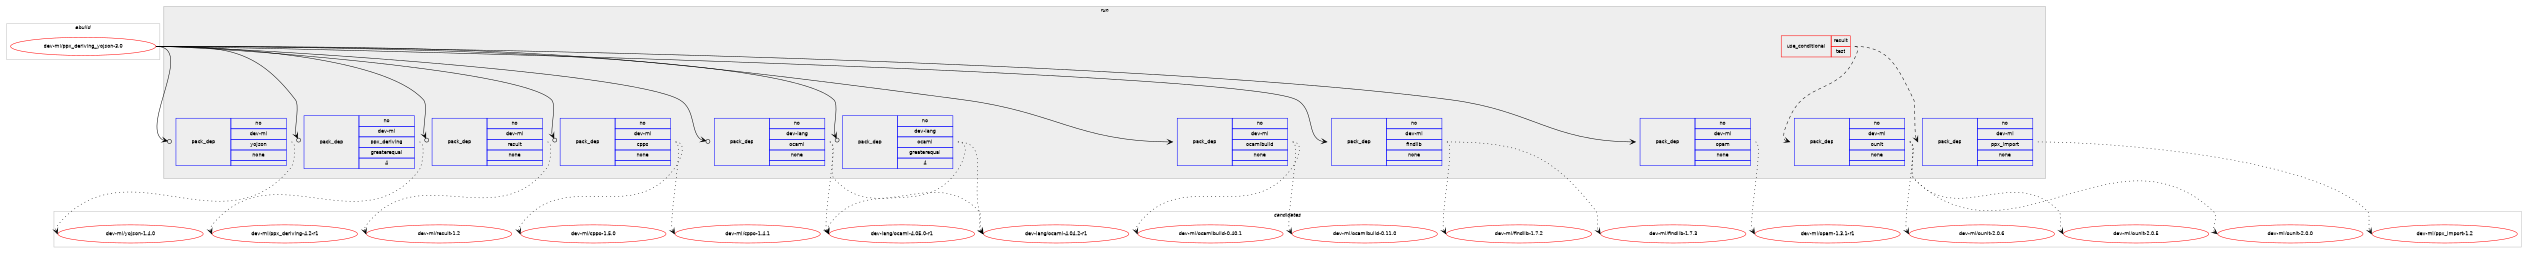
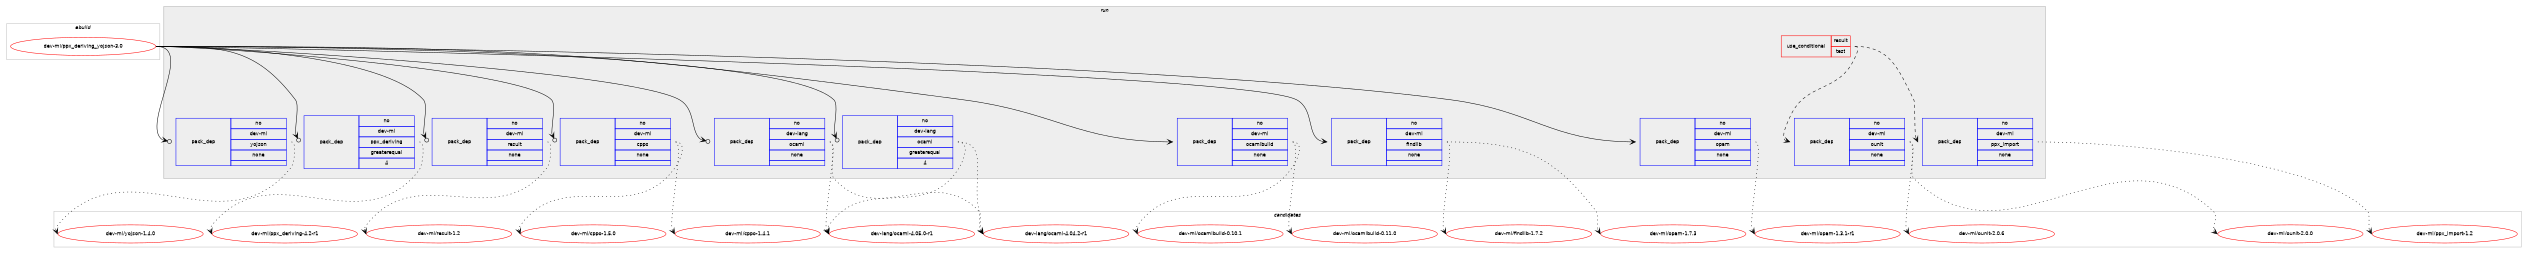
(1211, 234) -> (1211, 234)
(1673, 234) -> (1673, 234)
(2136, 234) -> none
